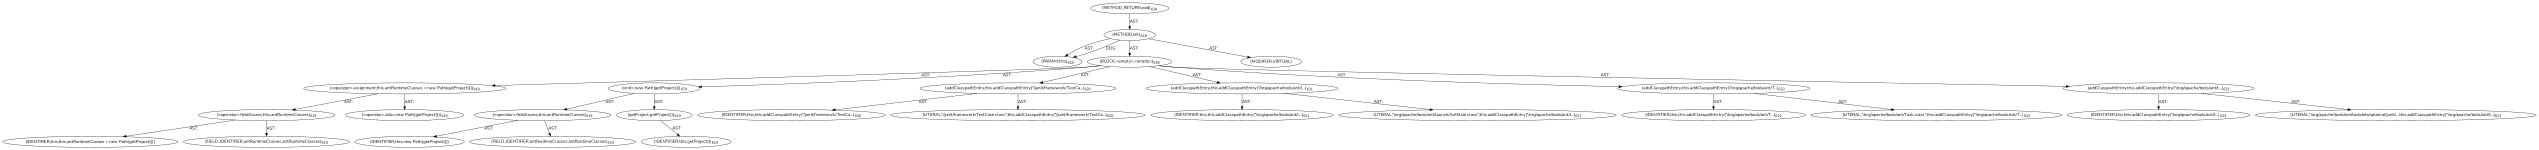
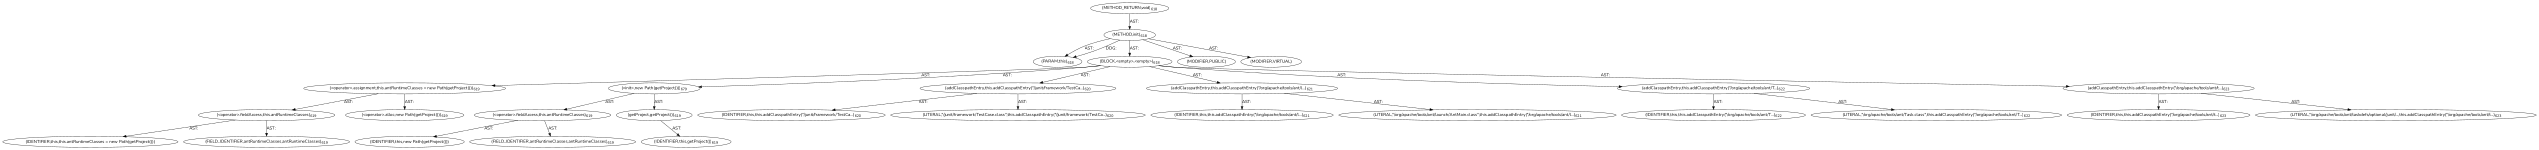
none -> (1206, 62)
